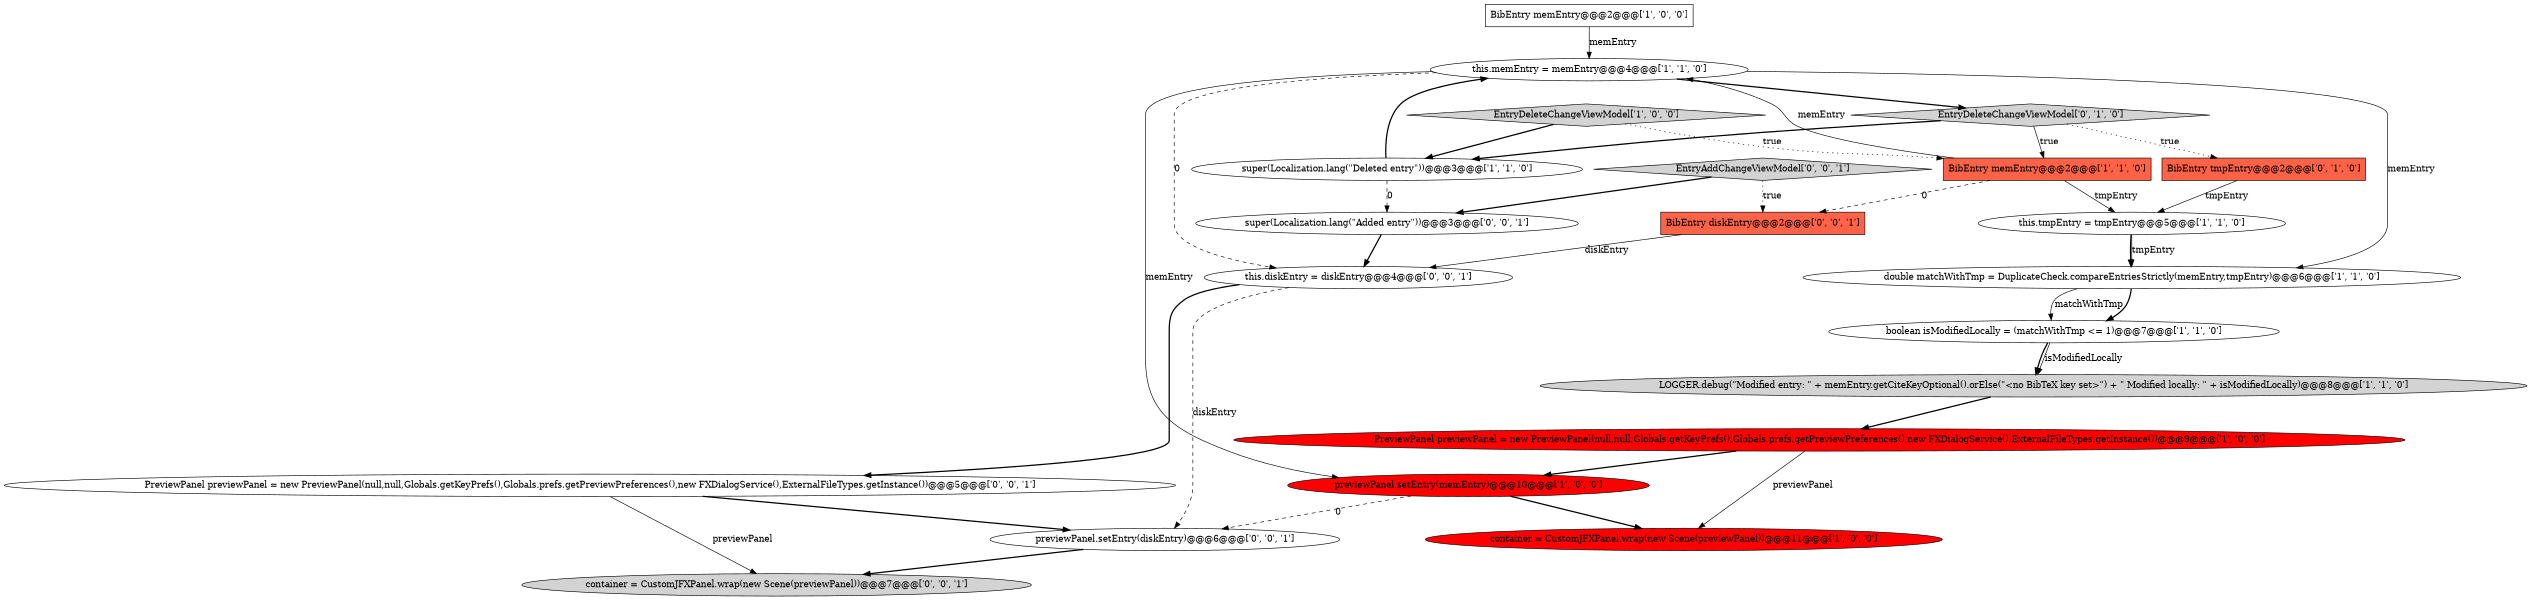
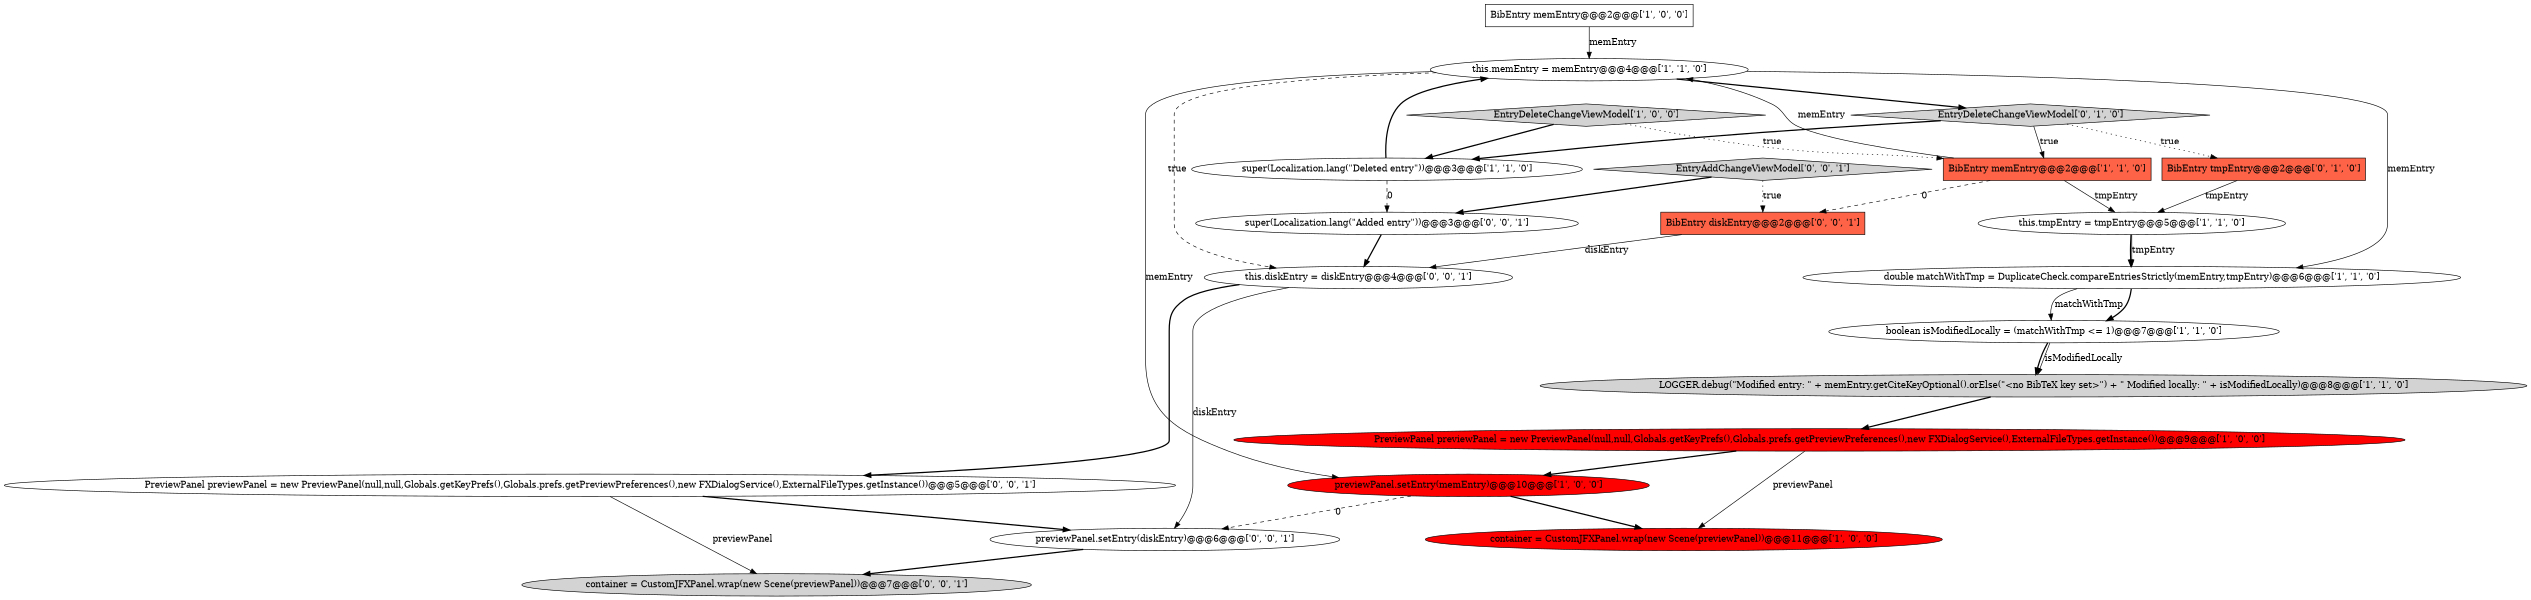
(1177, 169) -> (1177, 169)
(1193, 374) -> (1193, 374)
